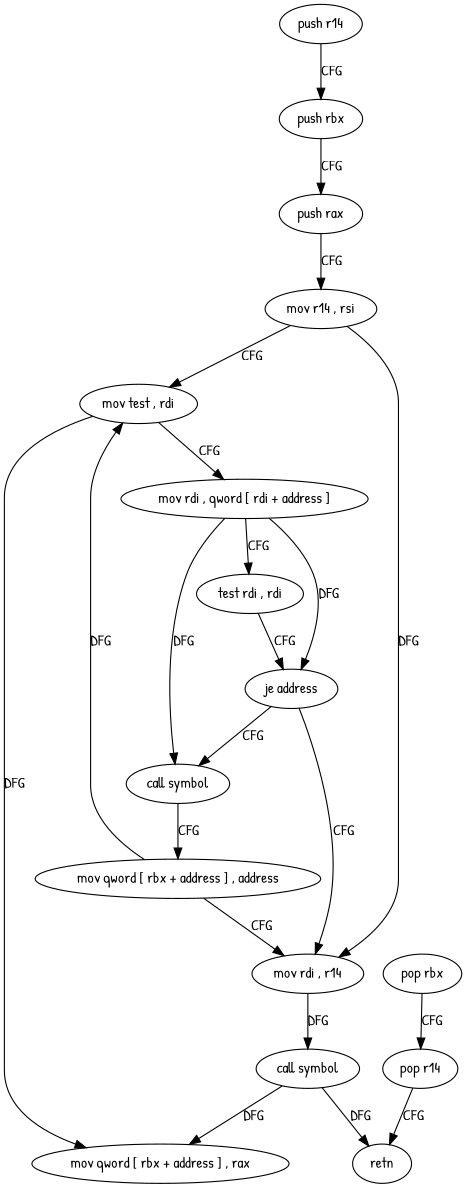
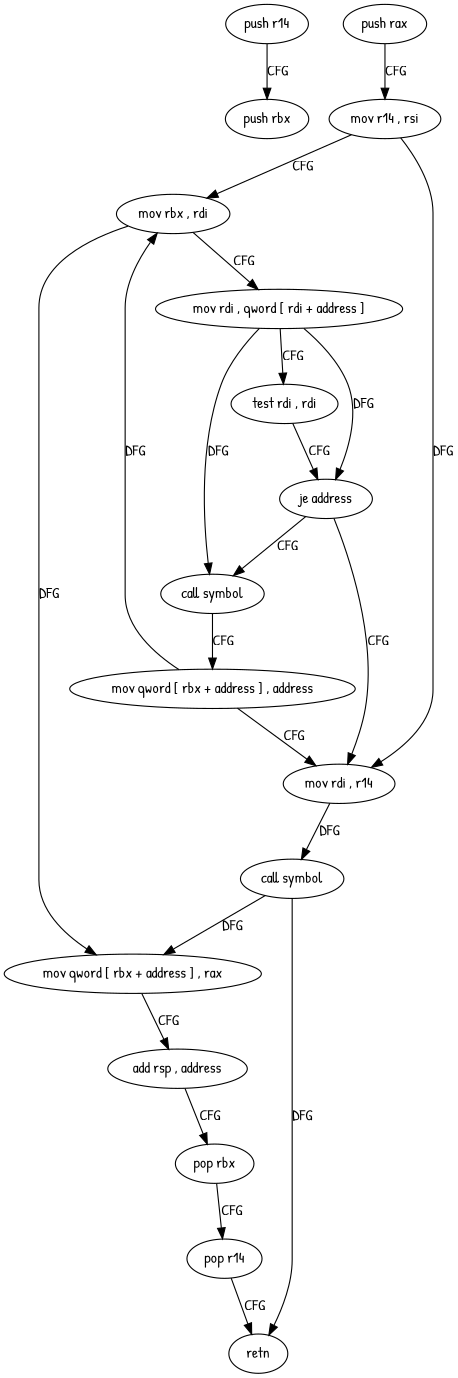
(321, 161) -> none
(139, 404) -> (173, 214)
none -> (178, 1069)
